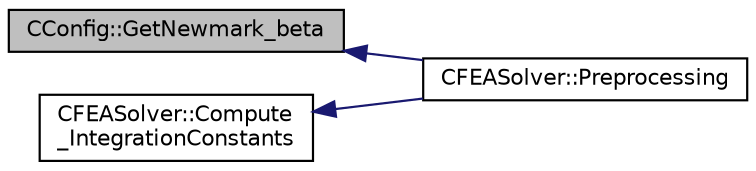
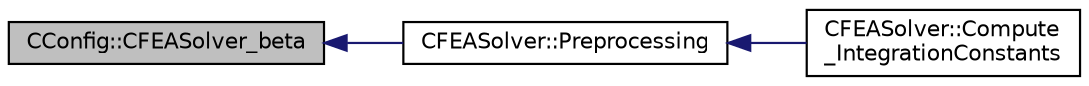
(176, 31) -> (166, 43)
(379, 104) -> (778, 43)
